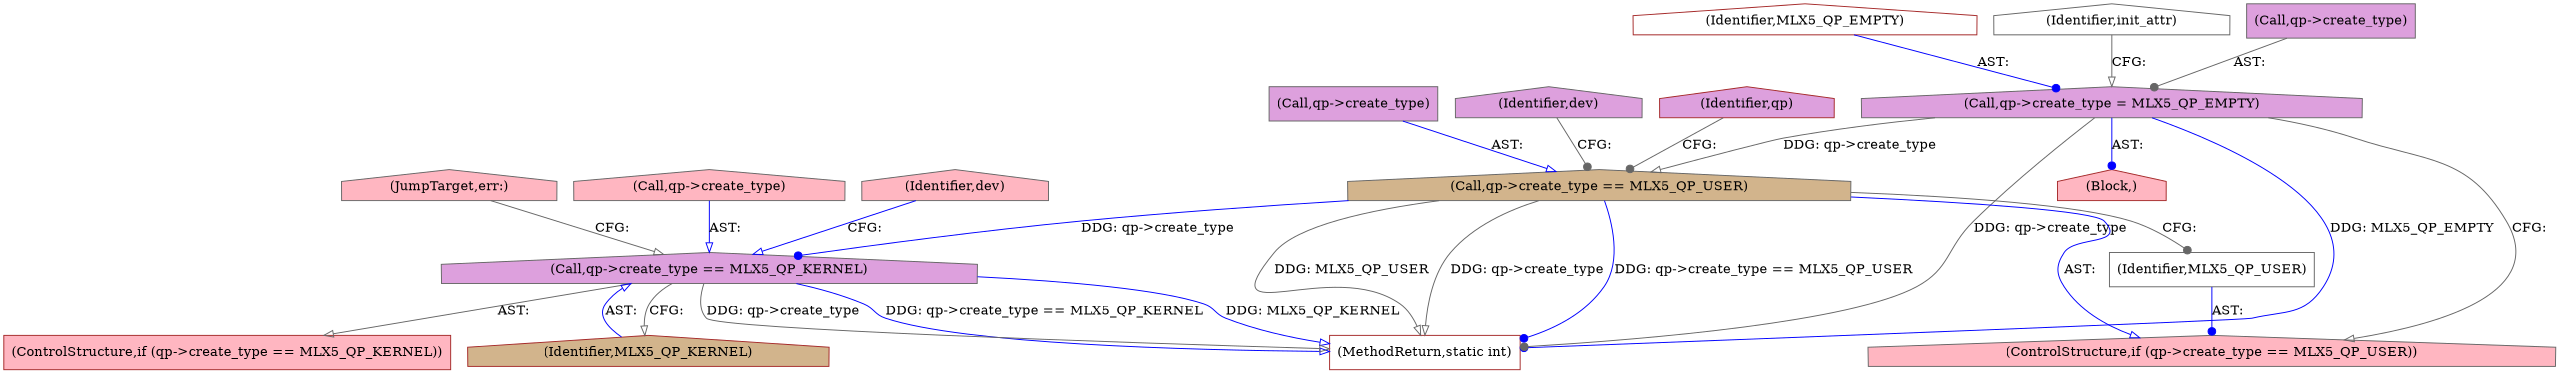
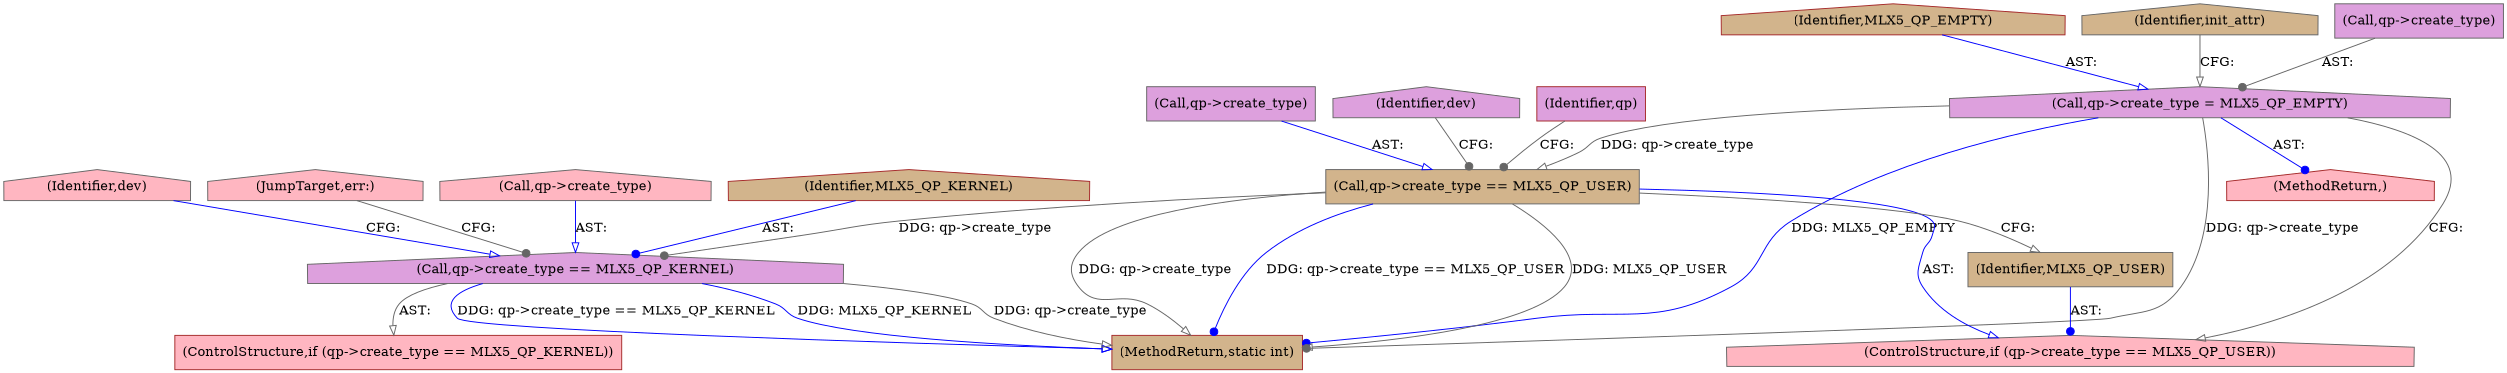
(1805, 21) -> (1893, 21)
(2112, 21) -> (2200, 21)
(1953, 61) -> (2040, 61)
(1747, 104) -> (1591, 104)
(1599, 187) -> (1483, 187)
(2112, 187) -> (2330, 187)
(2106, 215) -> (1809, 203)
(1075, 222) -> (996, 212)
(573, 226) -> (440, 226)
(2212, 270) -> (2070, 270)
(652, 301) -> none
(603, 312) -> (748, 227)
(1425, 353) -> (1207, 353)
